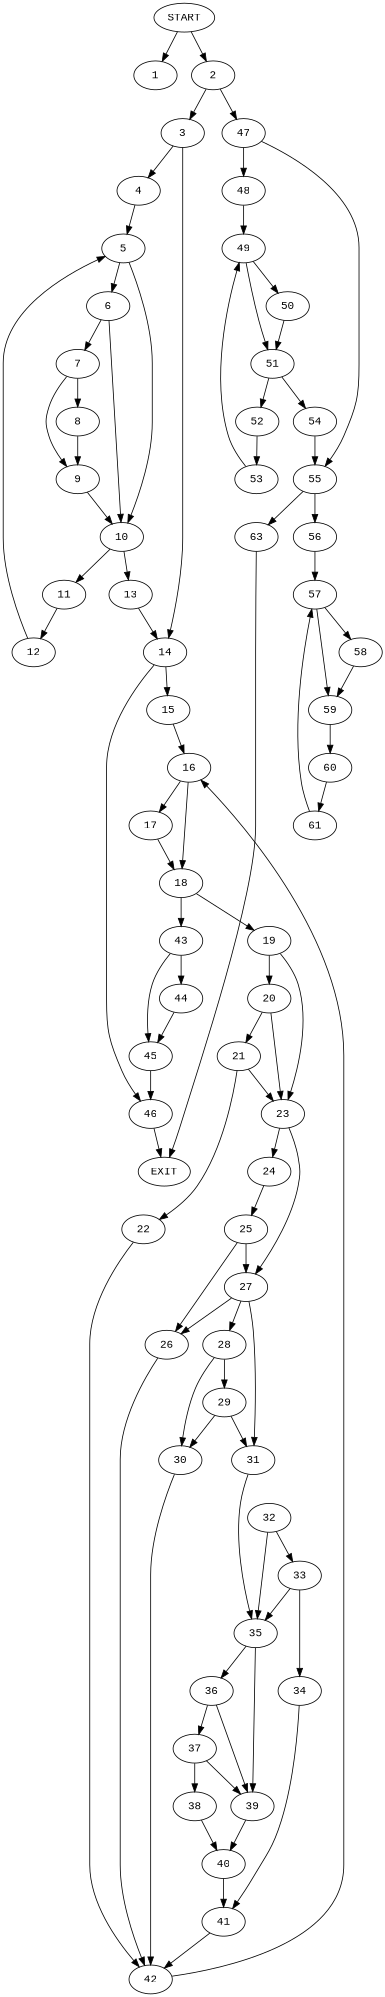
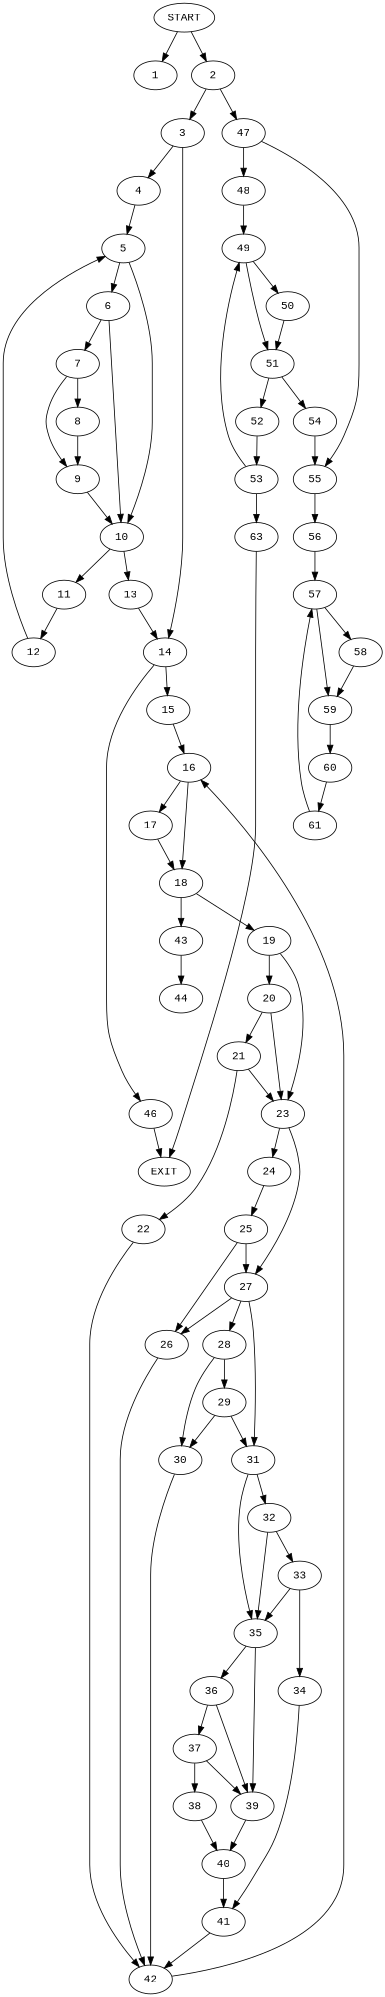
(289, 505) -> (256, 504)
(151, 1056) -> none
none -> (260, 1485)
